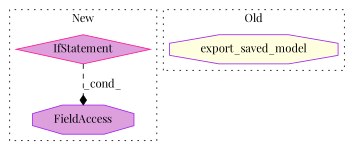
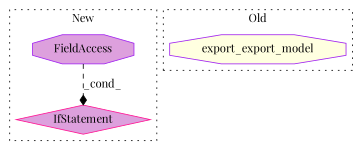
(254, 49) -> (258, 49)
(83, 80) -> (83, 80)
